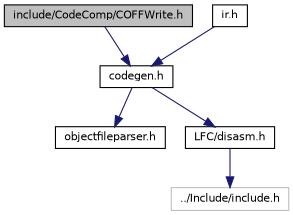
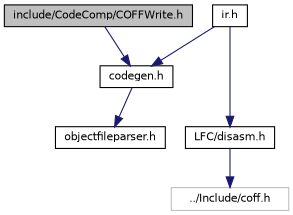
(179, 104) -> (230, 71)
(230, 199) -> (230, 199)
